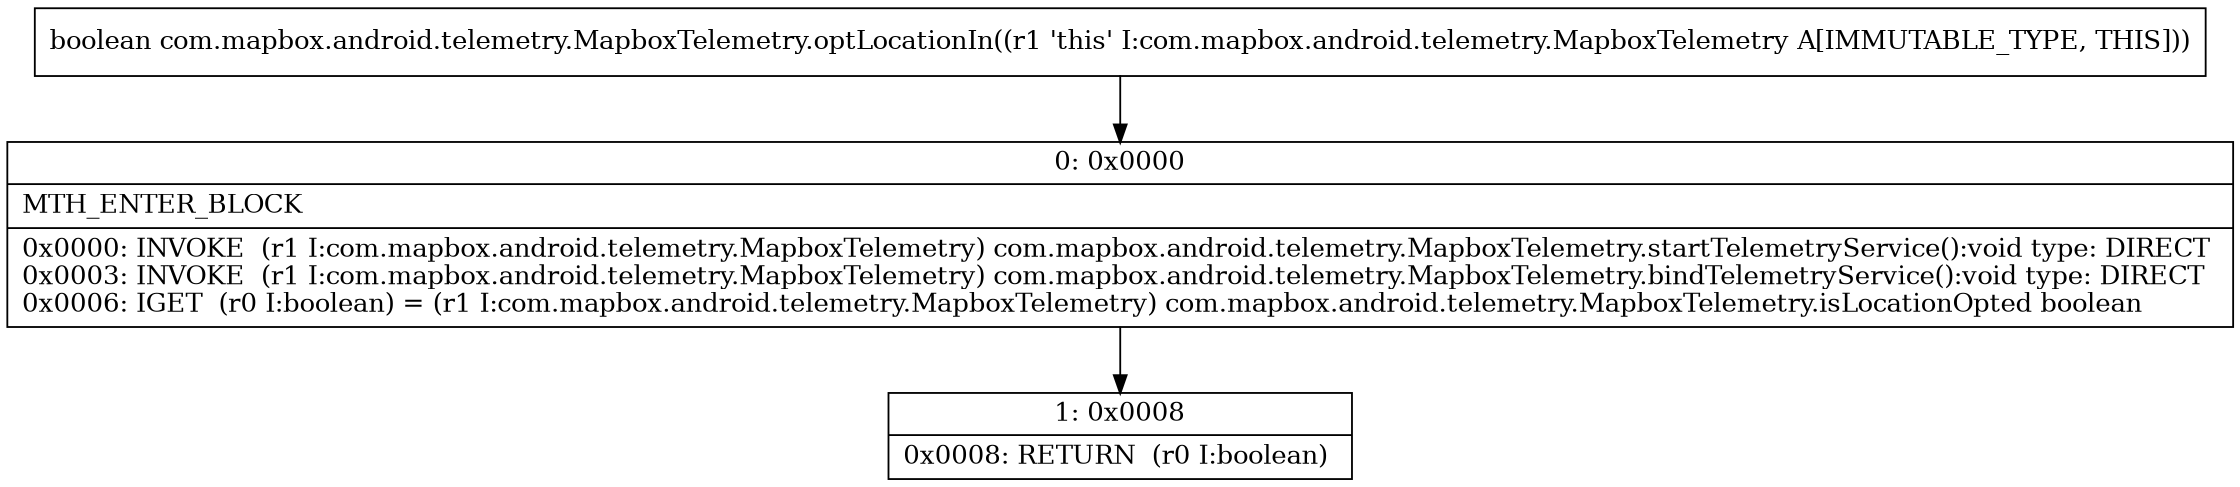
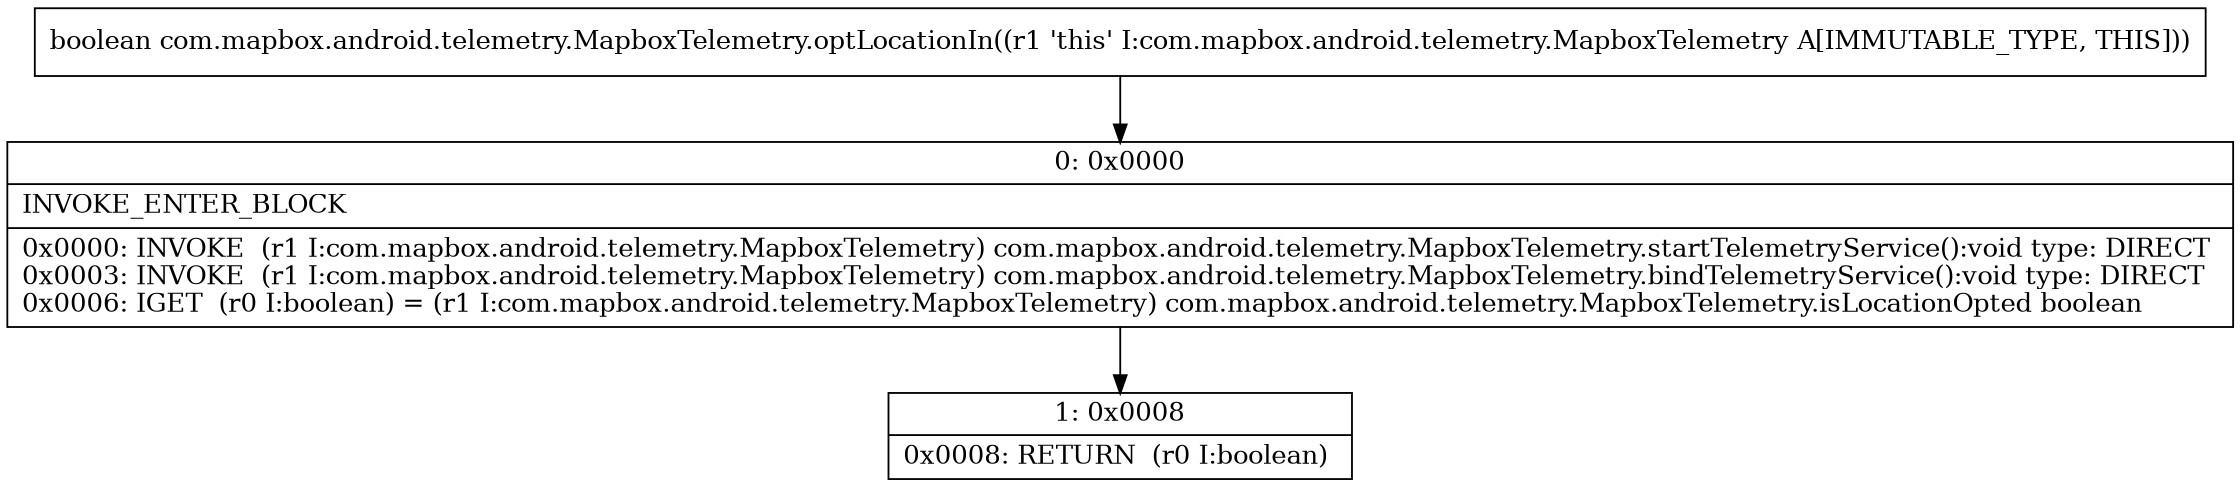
(163, 205) -> (185, 205)
